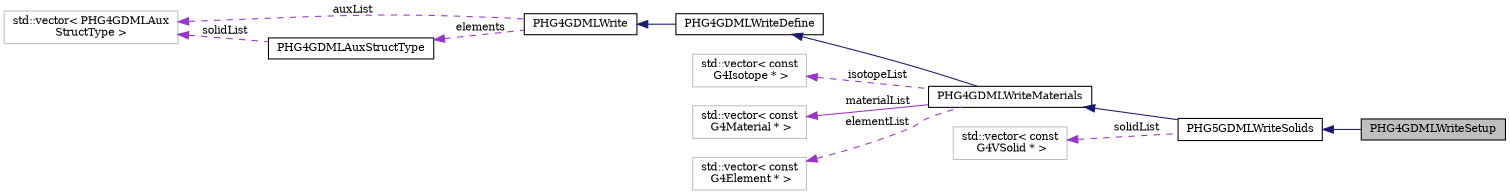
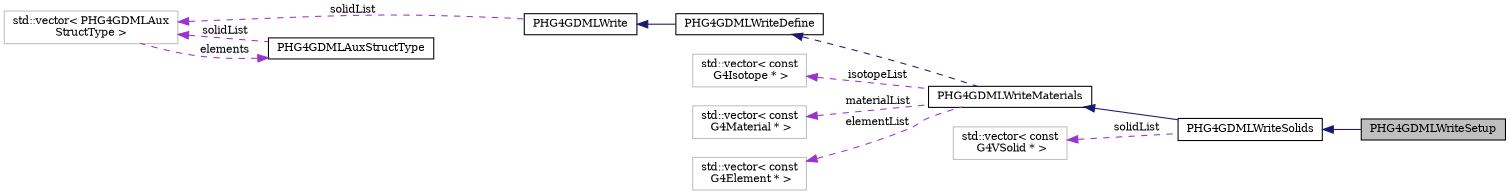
(351, 10) -> (351, 10)
(484, 34) -> (198, 56)
(891, 60) -> (891, 60)
(873, 110) -> (873, 110)
(1250, 129) -> (1250, 129)
